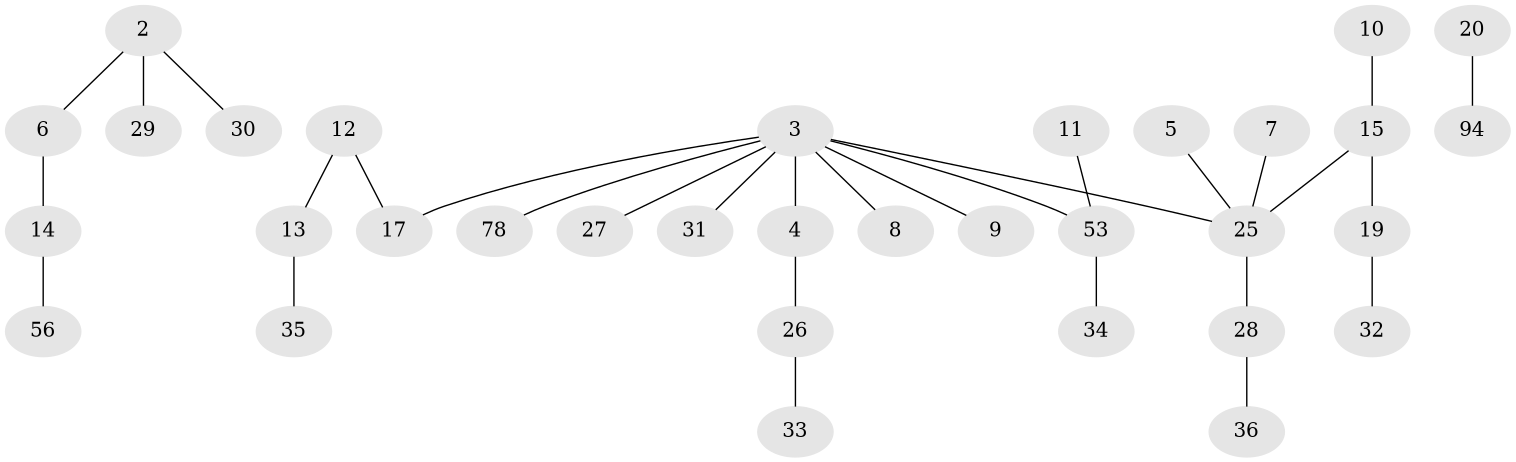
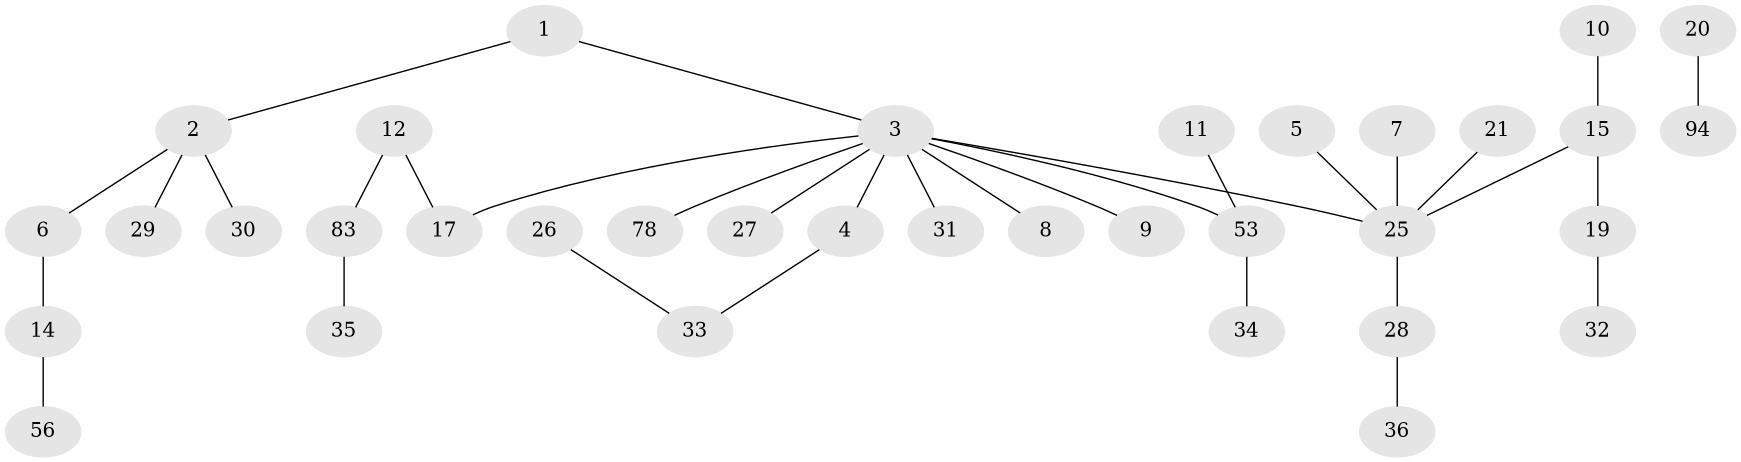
none -> (545, 31)
none -> (1498, 131)
(294, 231) -> (344, 231)
(795, 282) -> (770, 281)
